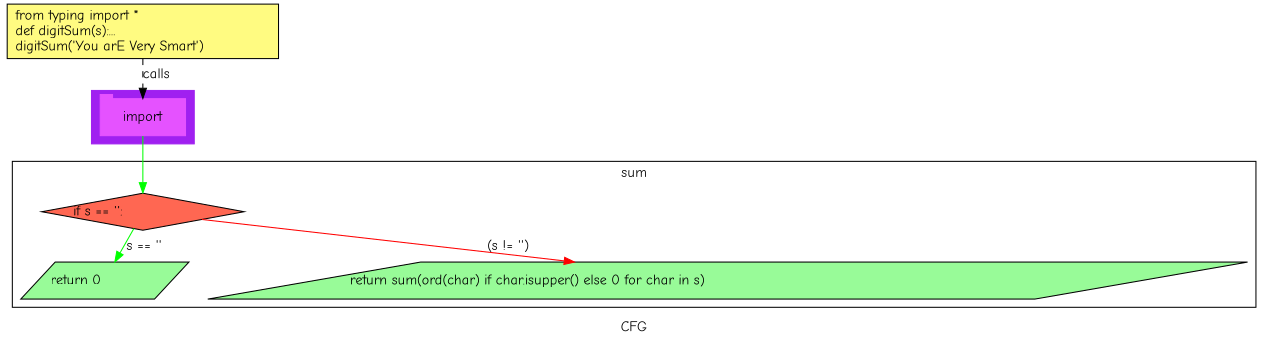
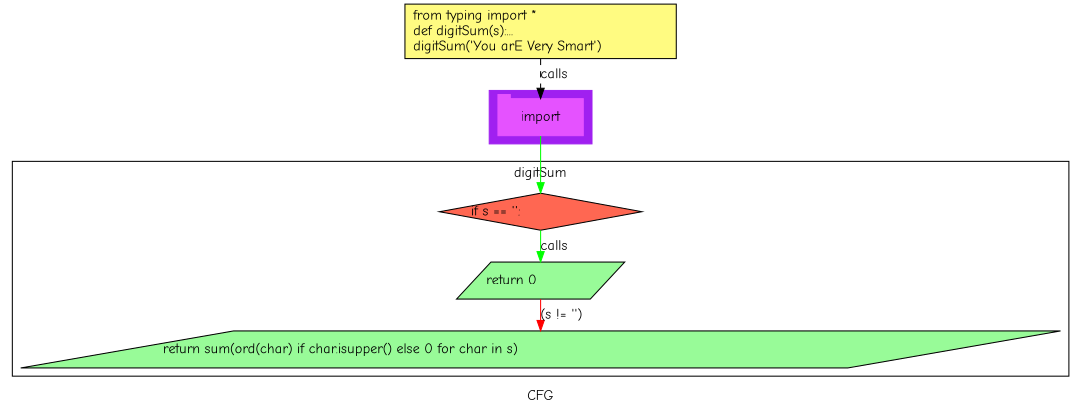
(634, 173) -> (541, 173)
(383, 240) -> (541, 310)
(144, 246) -> (554, 246)
